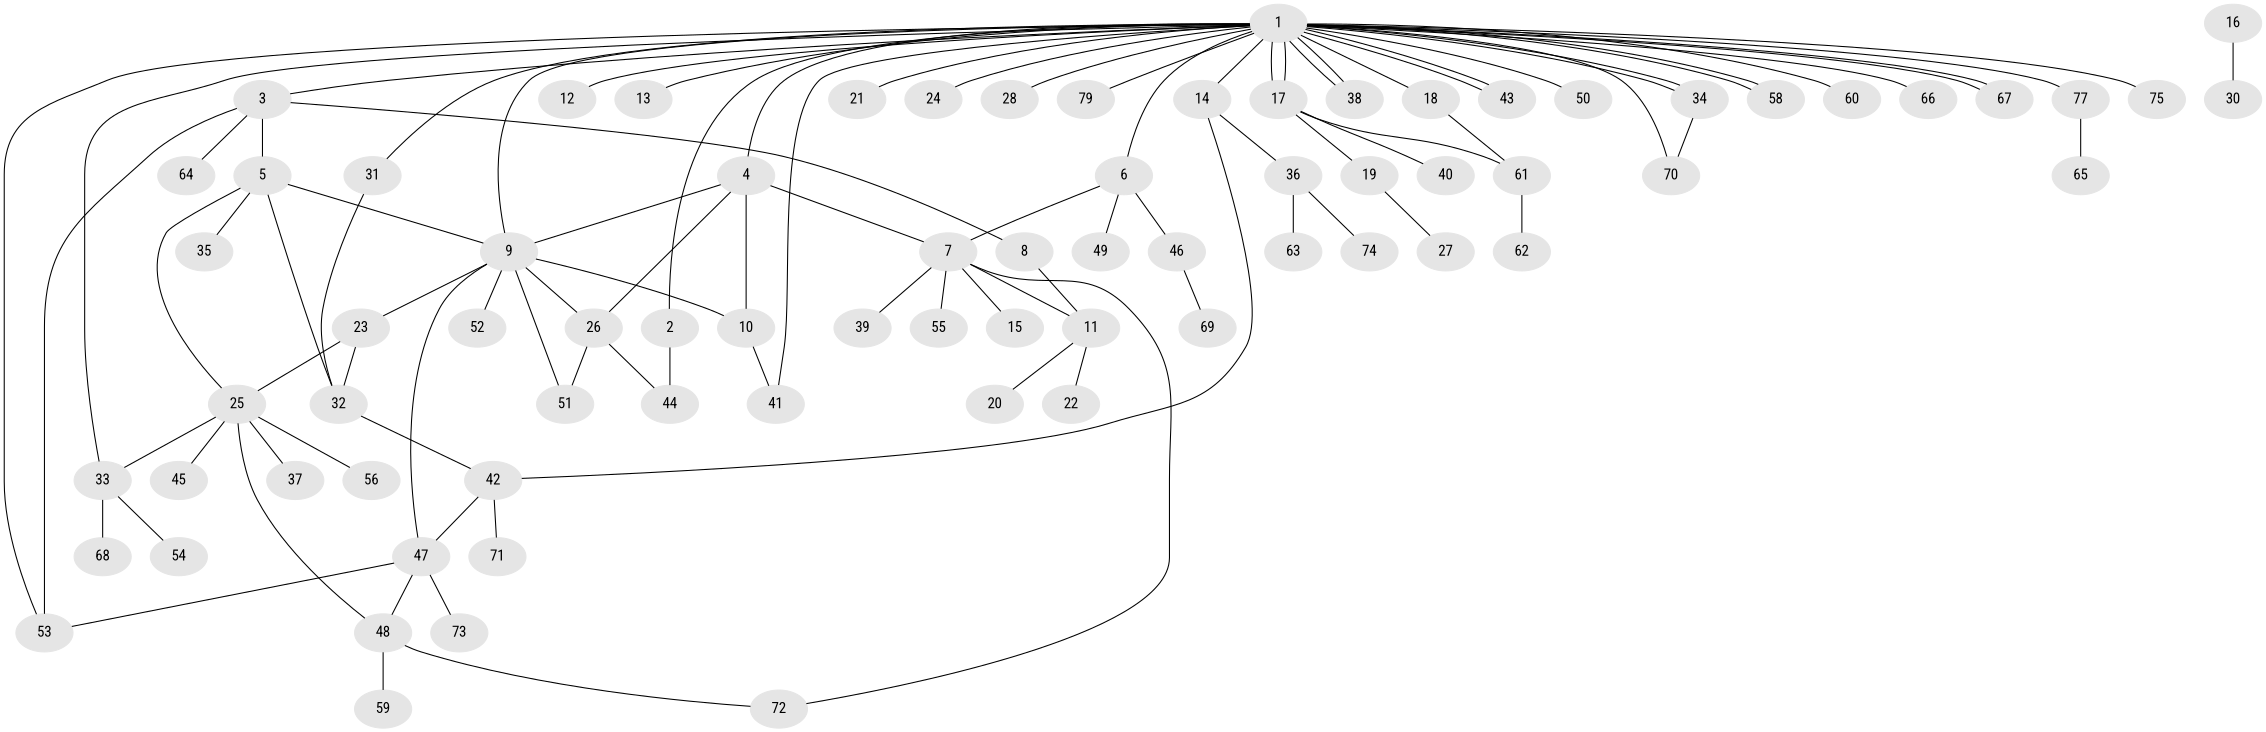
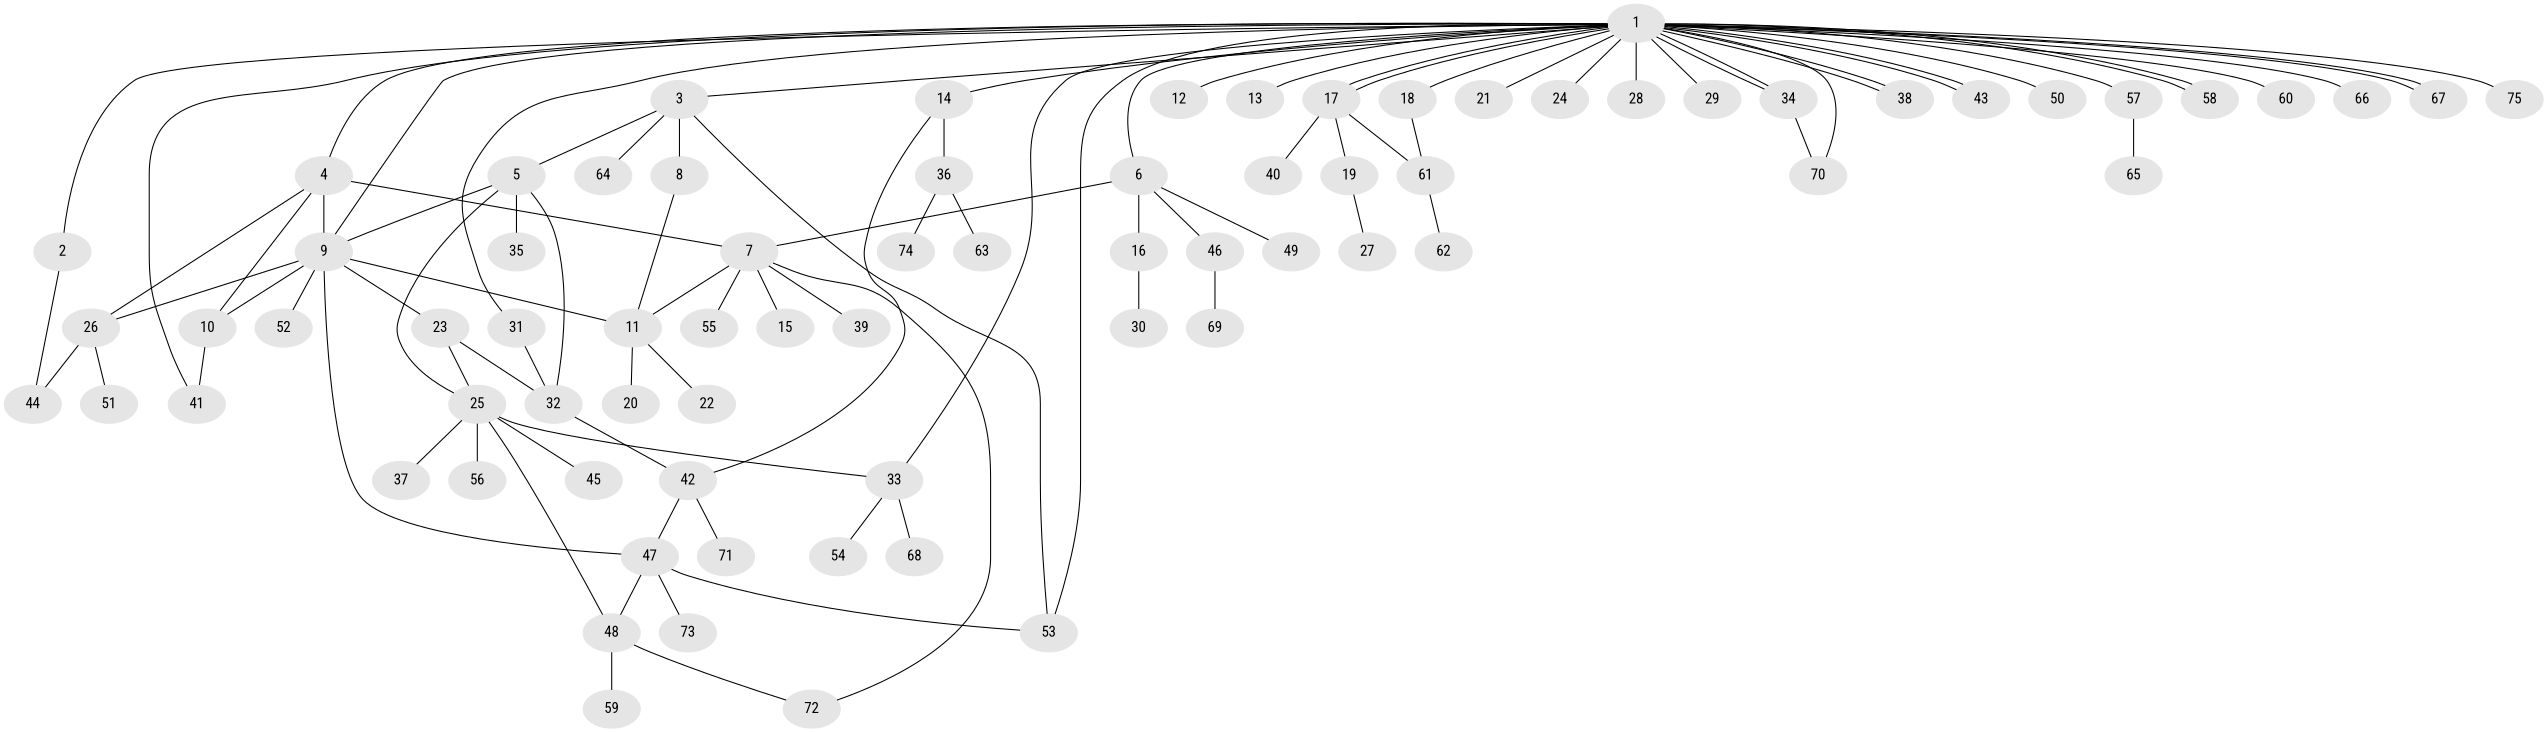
(1086, 99) -> (1712, 99)
(2081, 99) -> (2134, 99)
none -> (1139, 214)
(537, 328) -> (478, 290)
